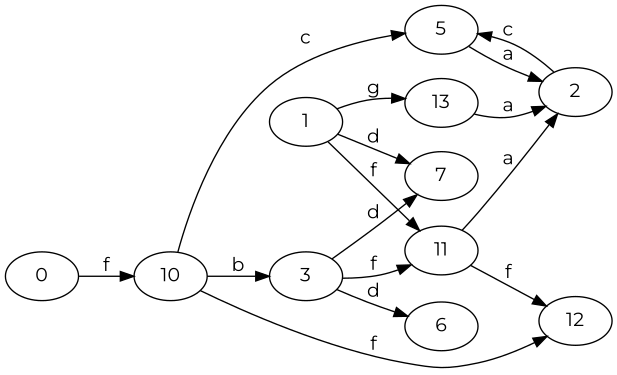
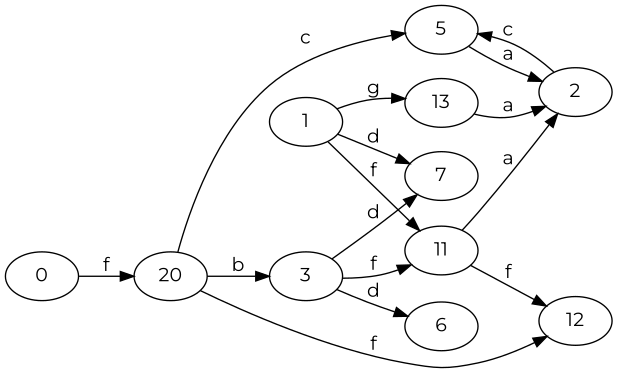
(171, 276) -> (171, 276)
